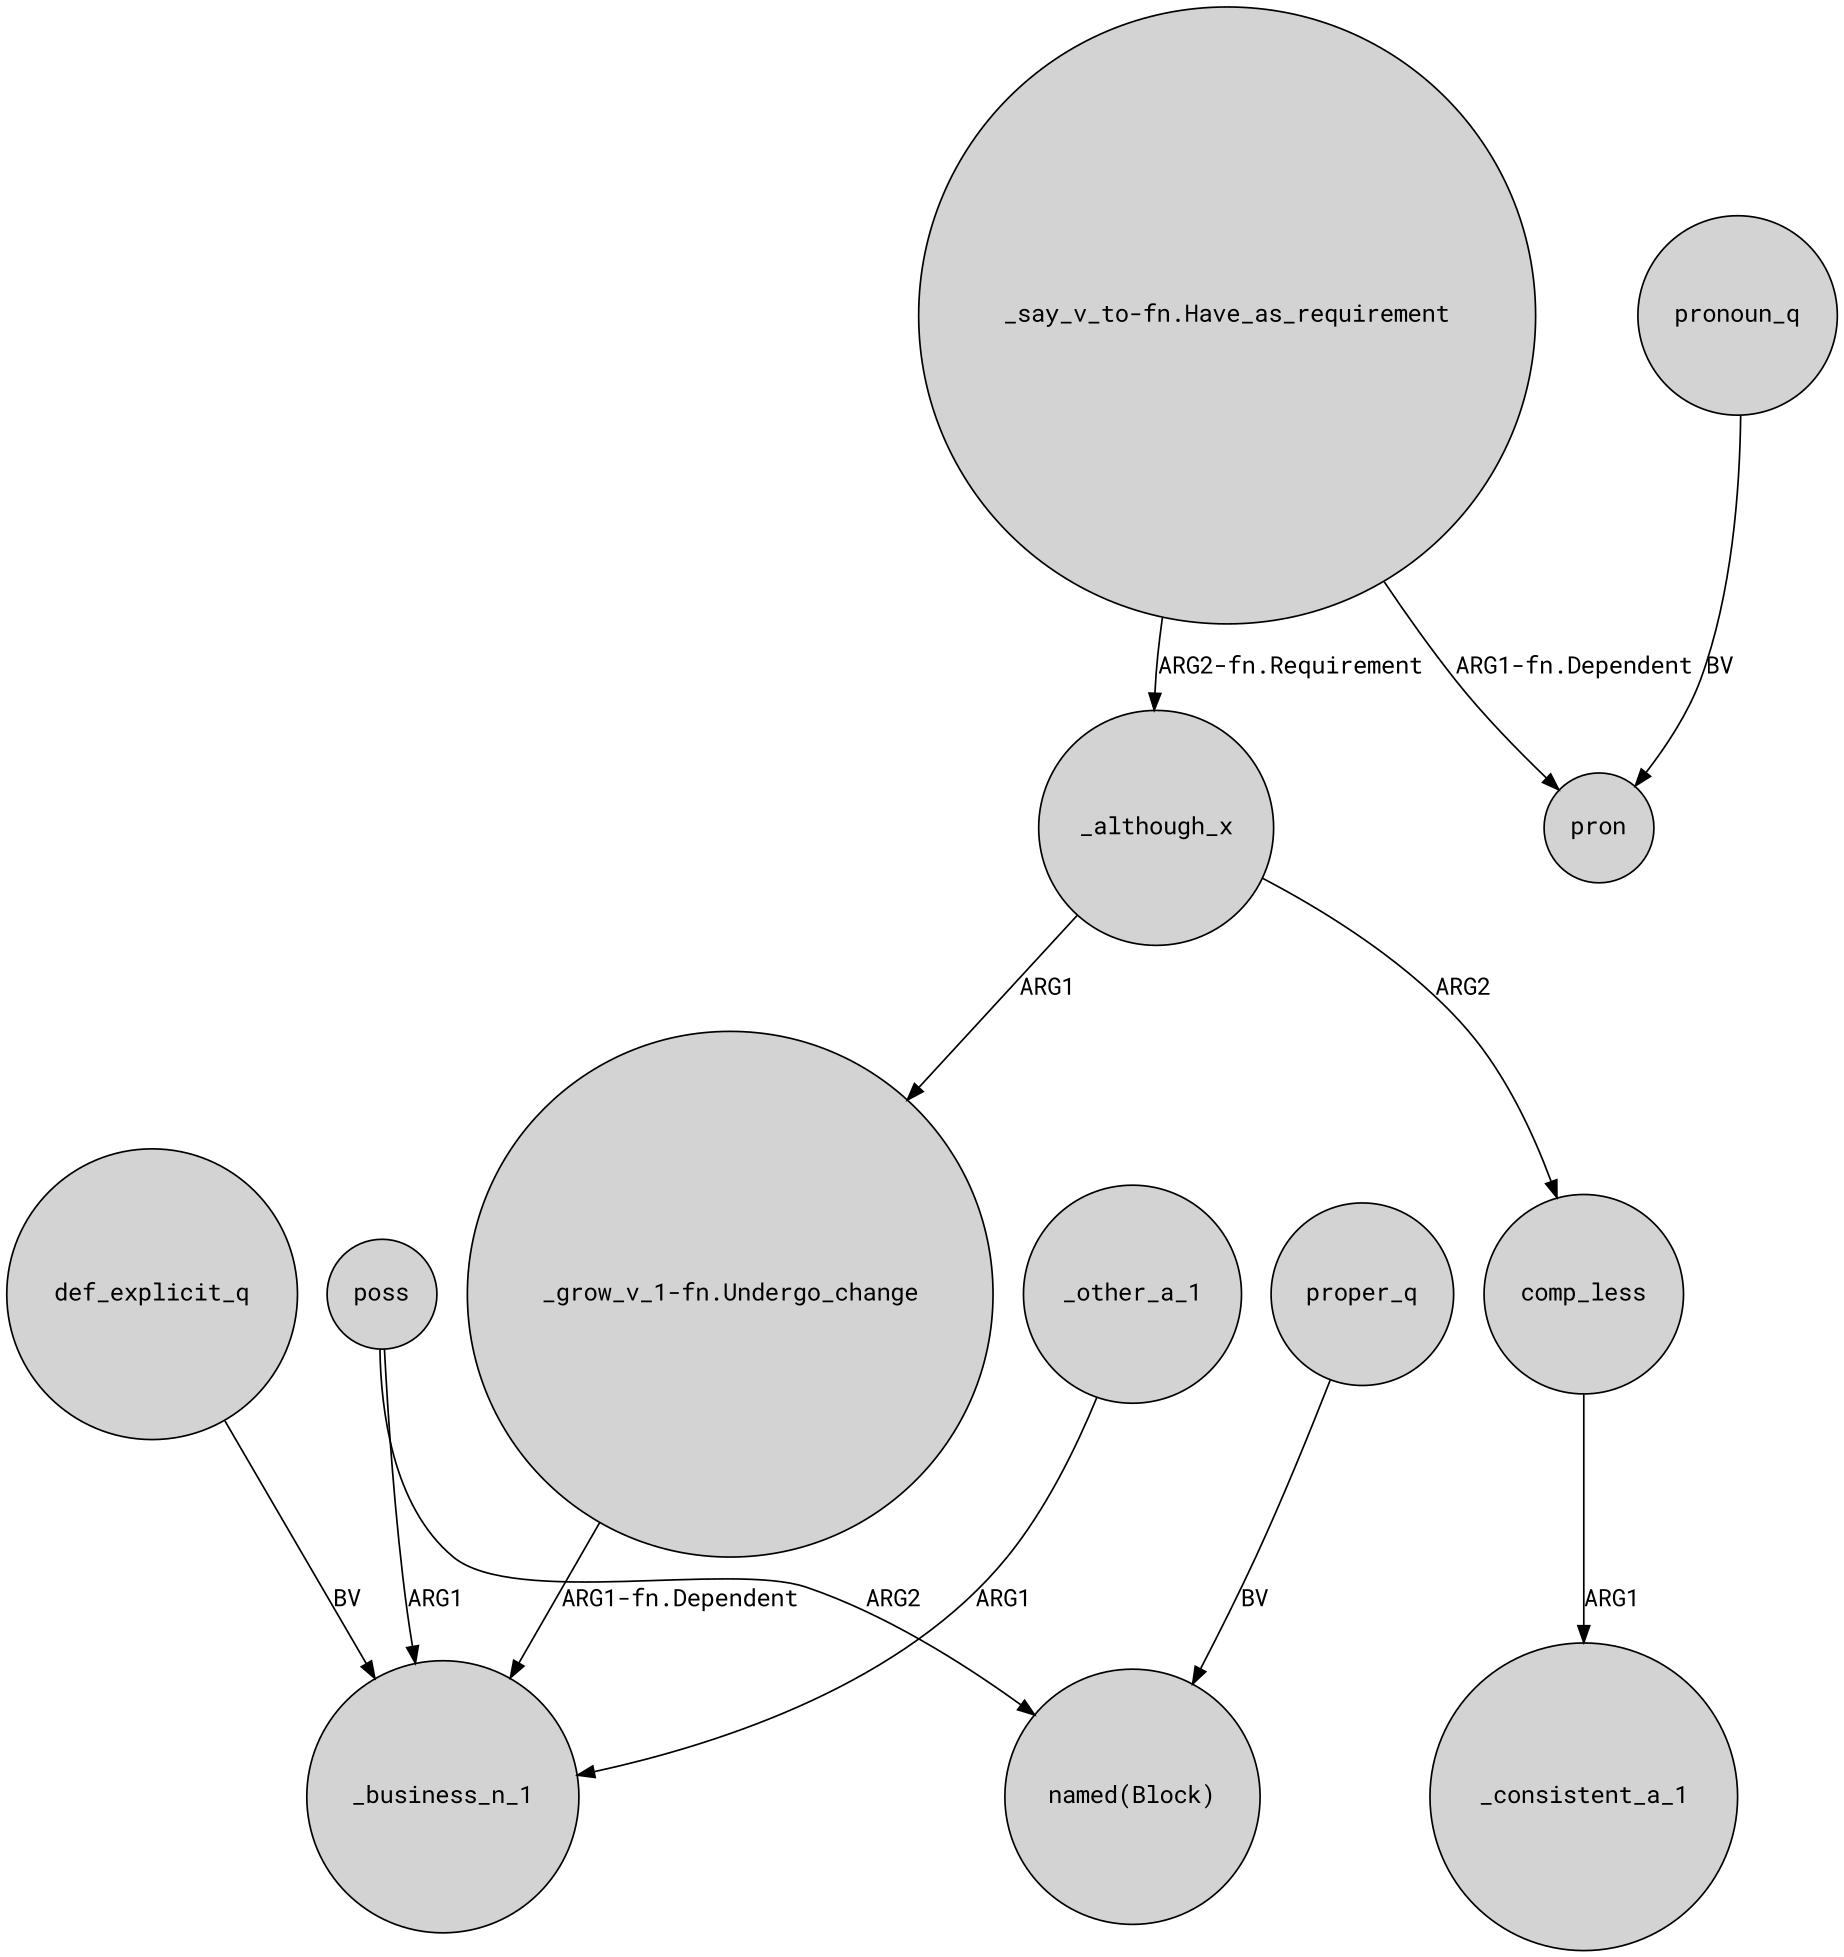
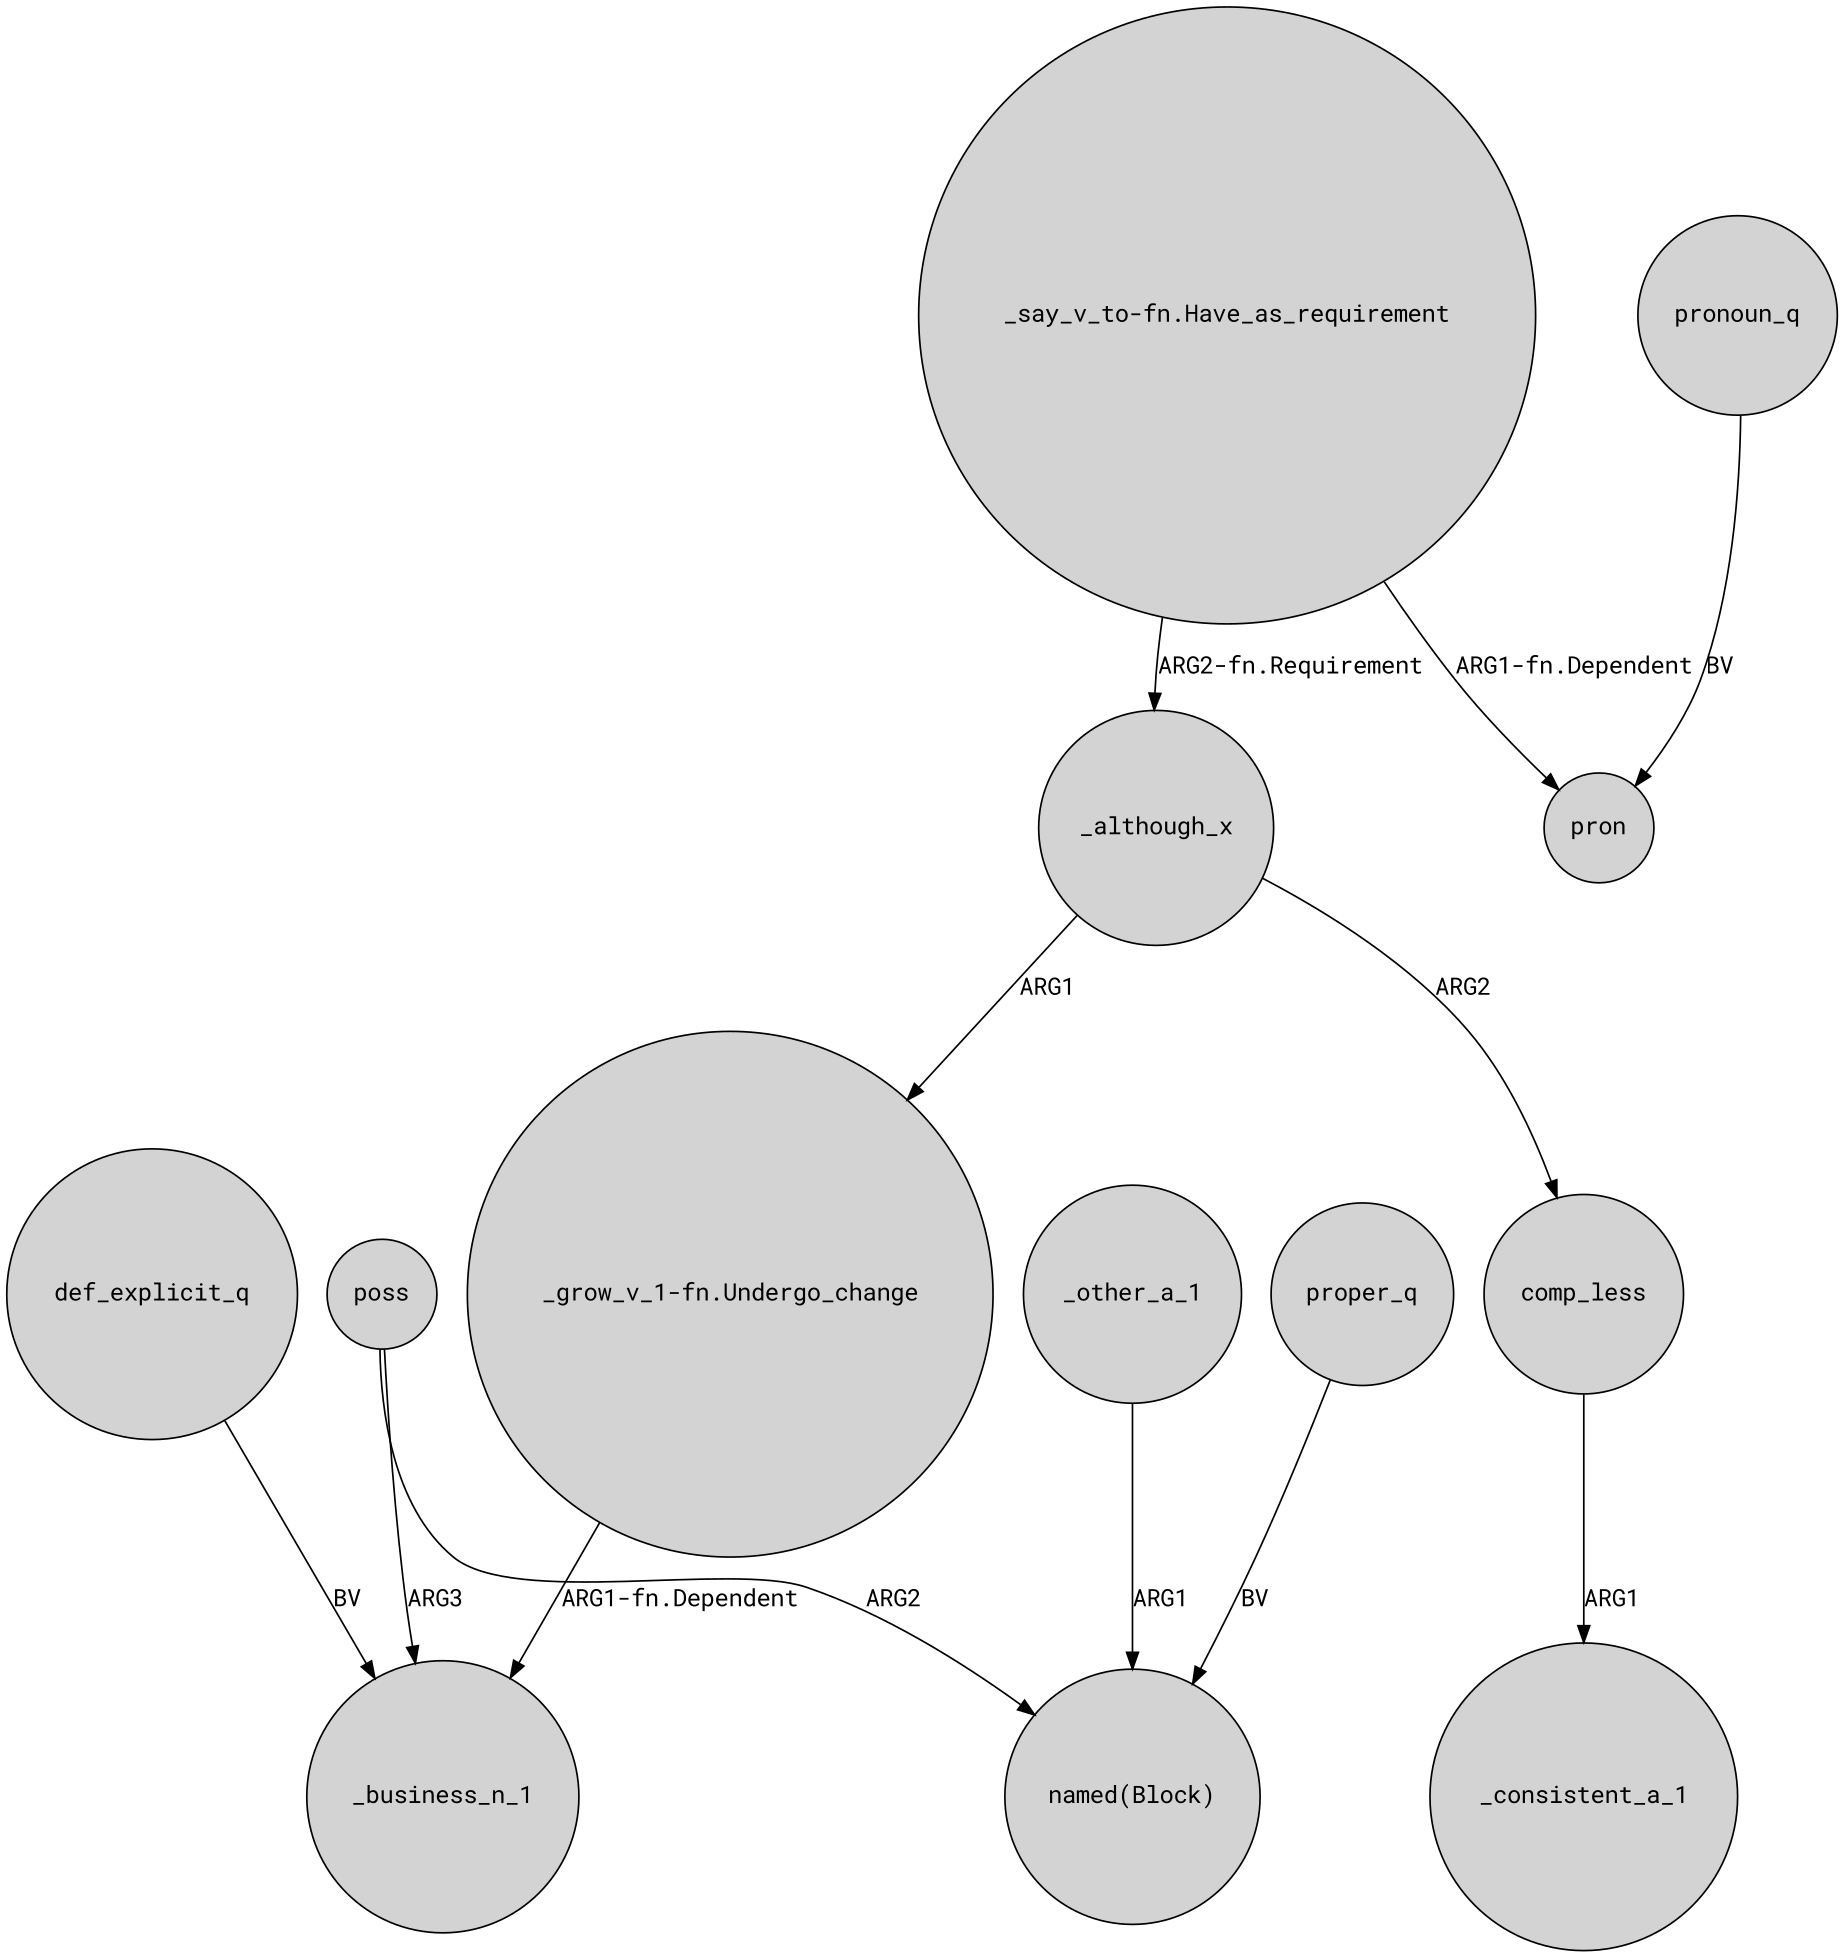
(436, 1600) -> (436, 1600)
(898, 1652) -> (1132, 1528)
